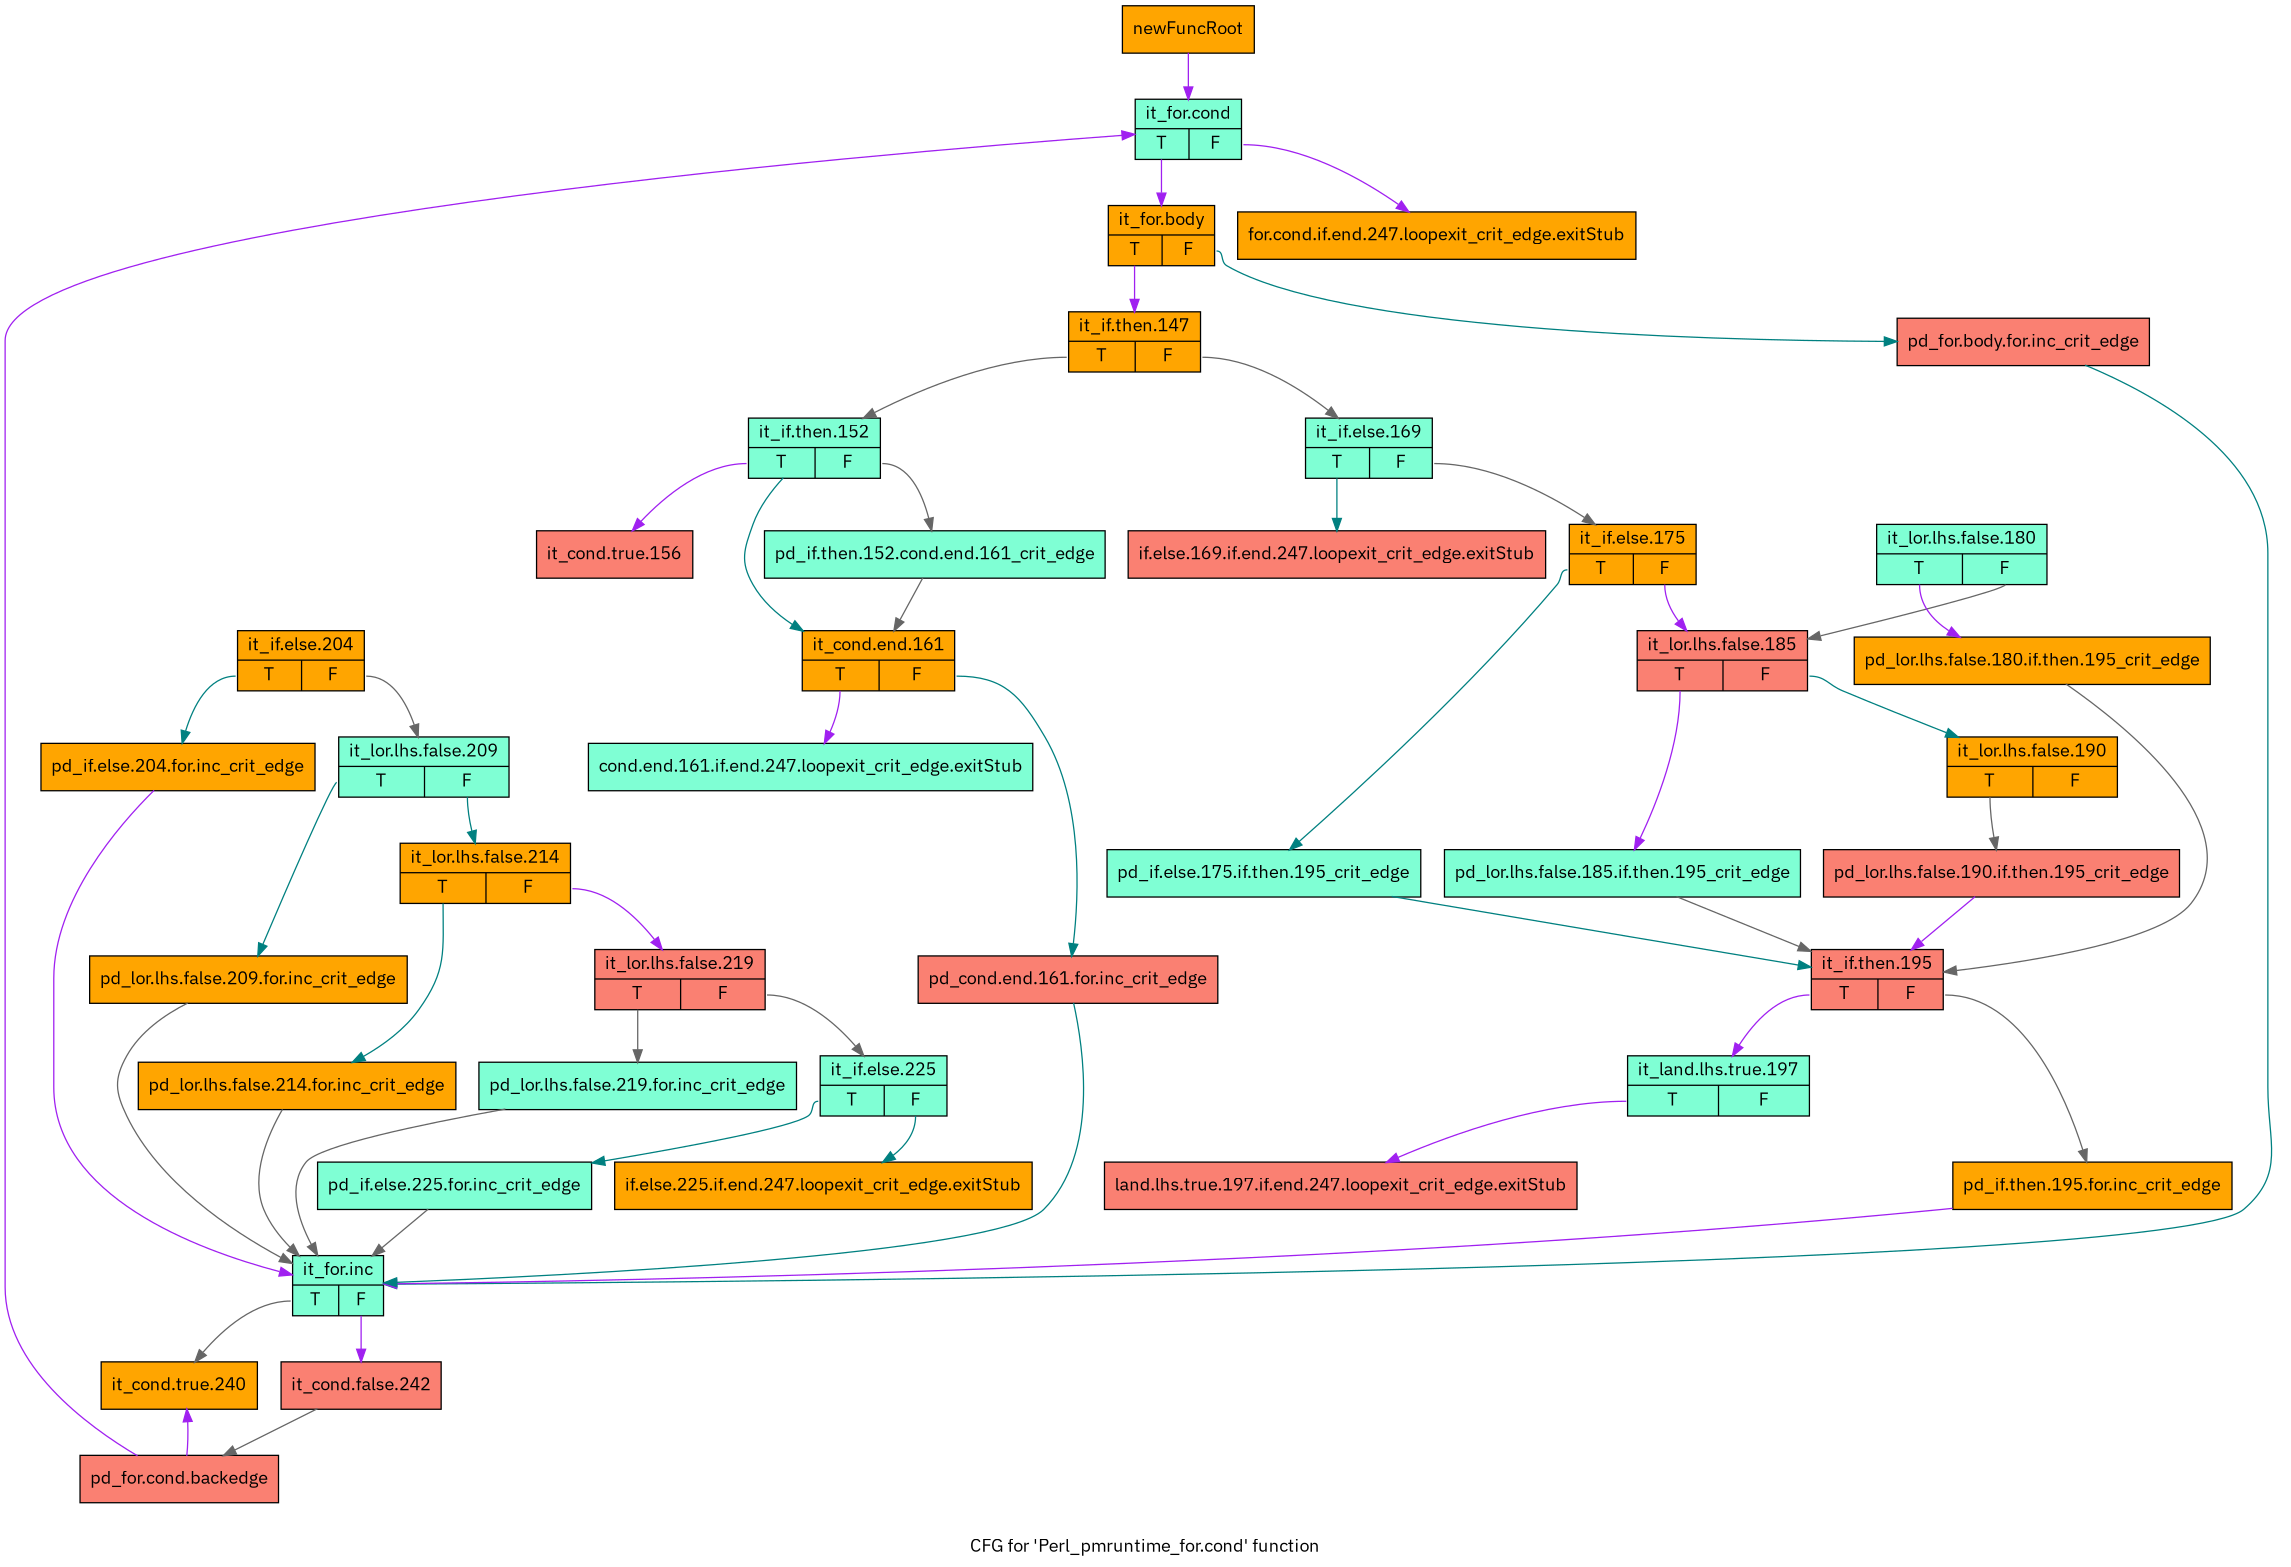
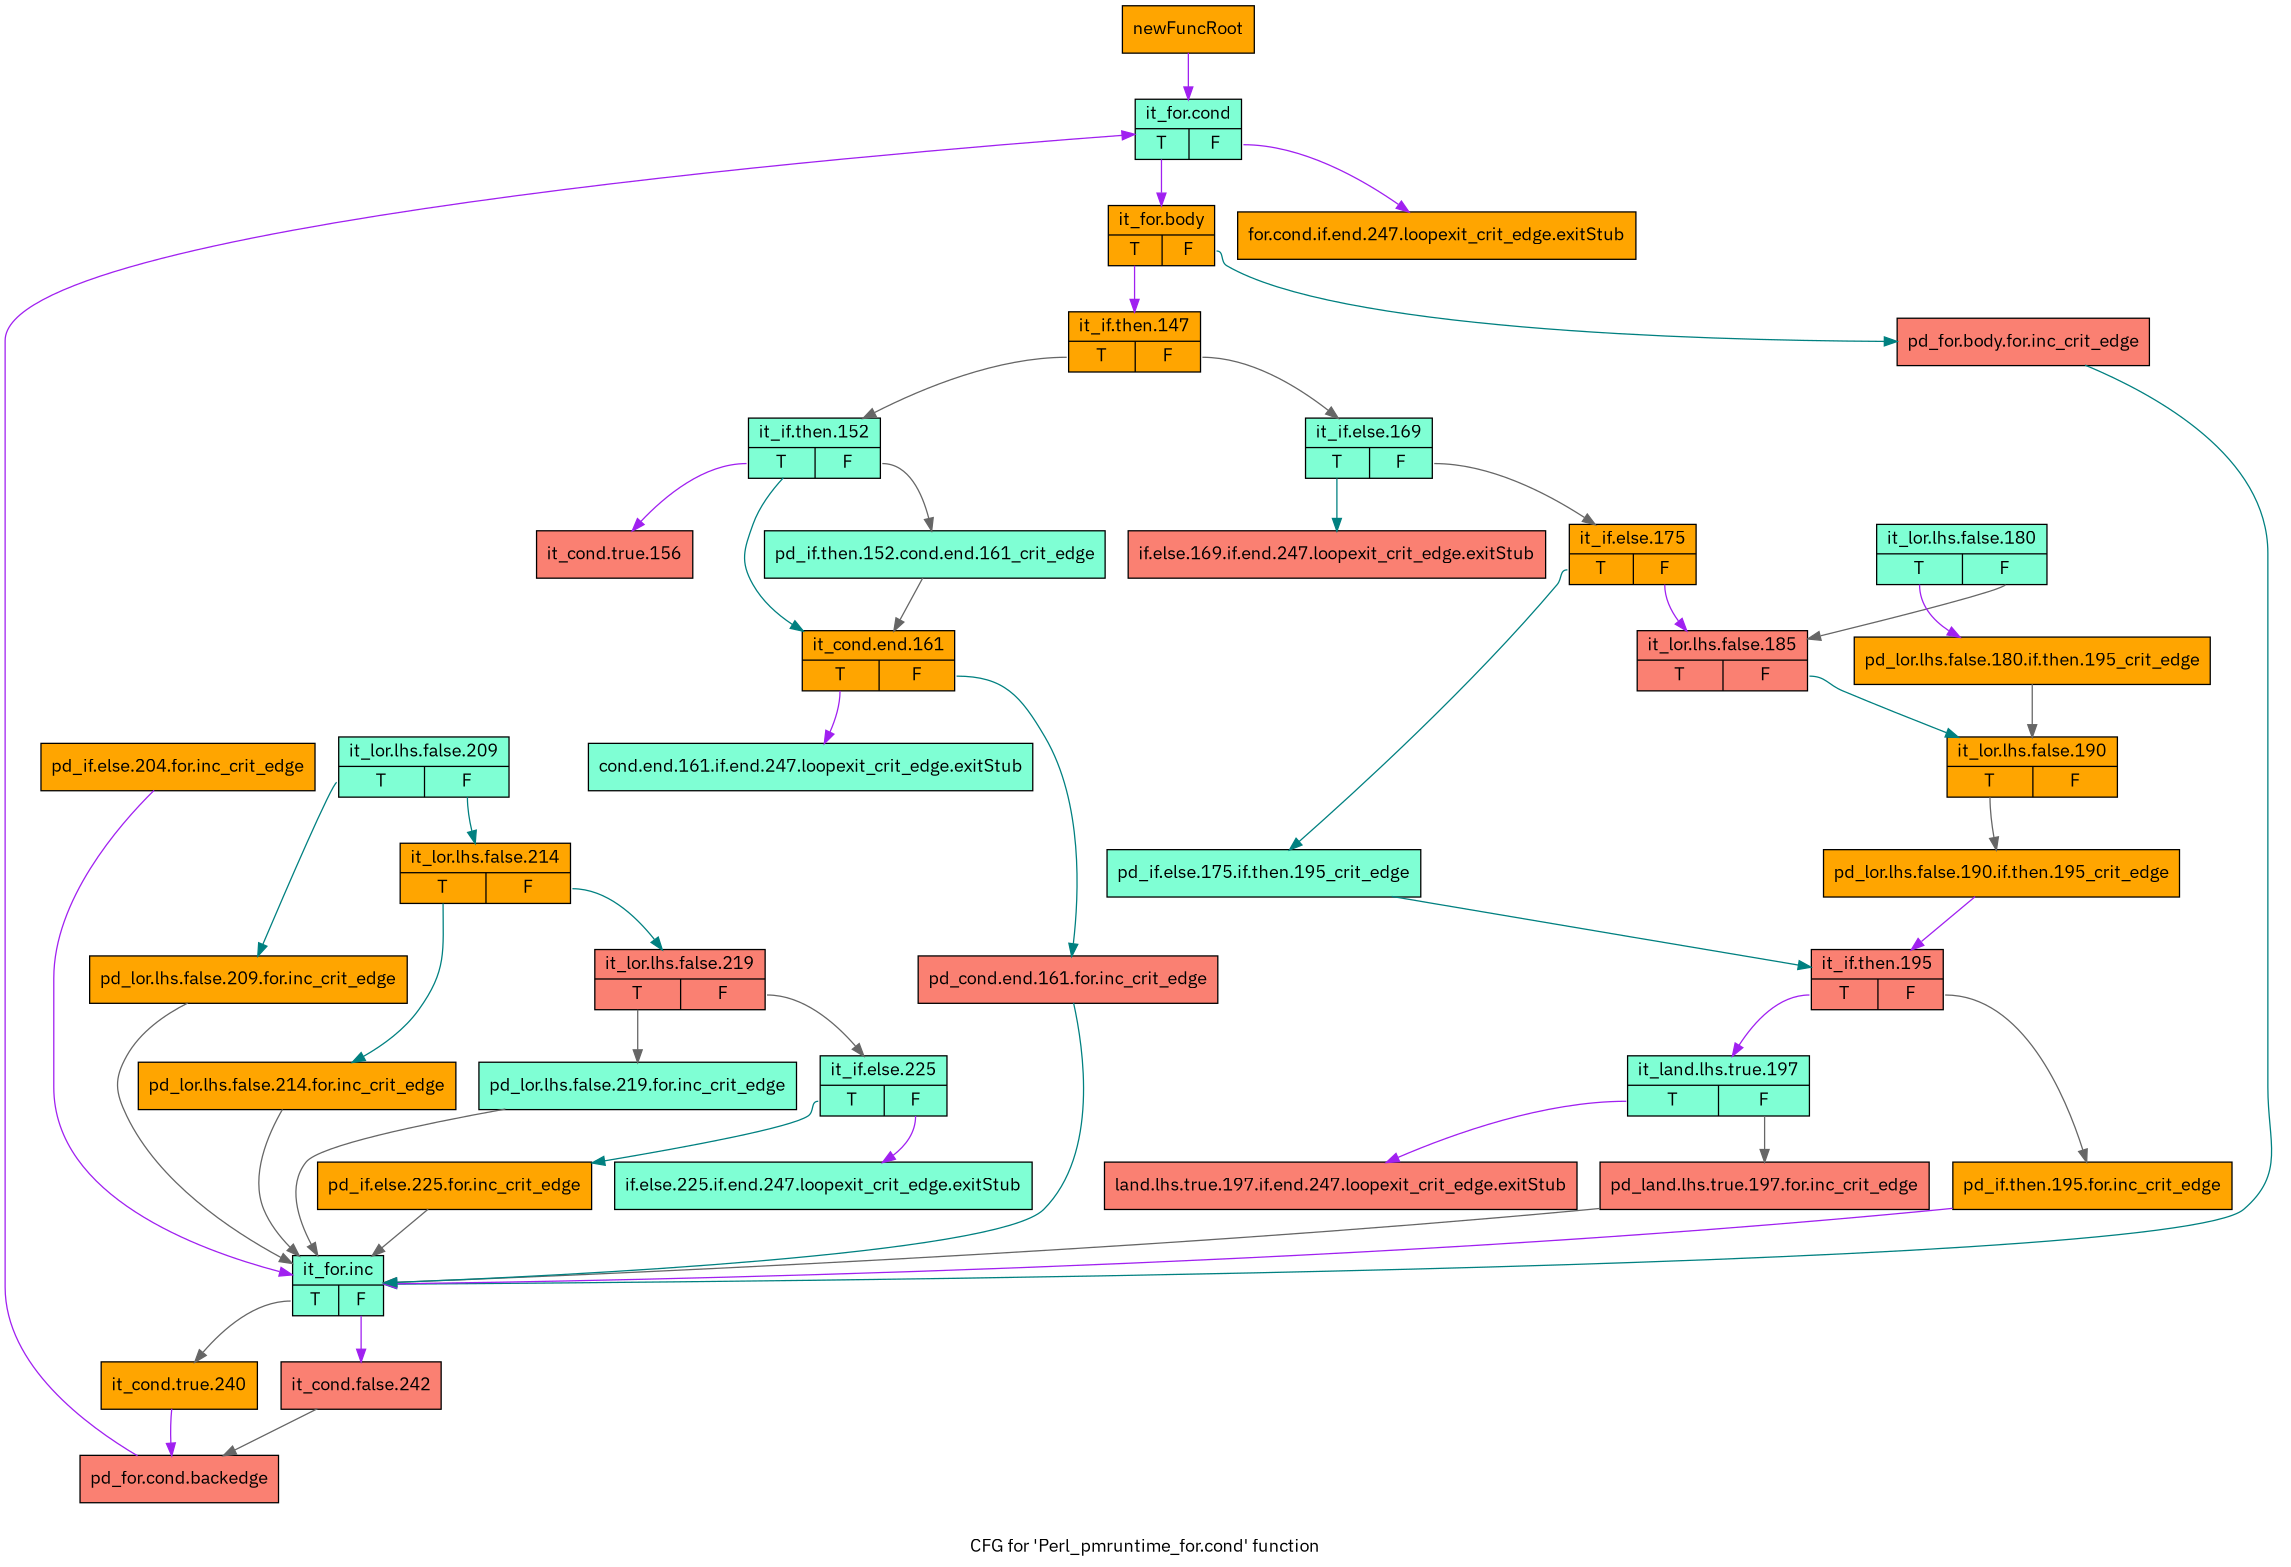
(301, 661) -> none
(1622, 873) -> none
(2002, 873) -> (2002, 873)
(2198, 889) -> (2032, 704)
(619, 905) -> (619, 905)
(909, 1138) -> (909, 1138)
(455, 1186) -> (455, 1186)
(823, 1186) -> (823, 1186)
none -> (1765, 1186)
(188, 1439) -> (171, 1426)
